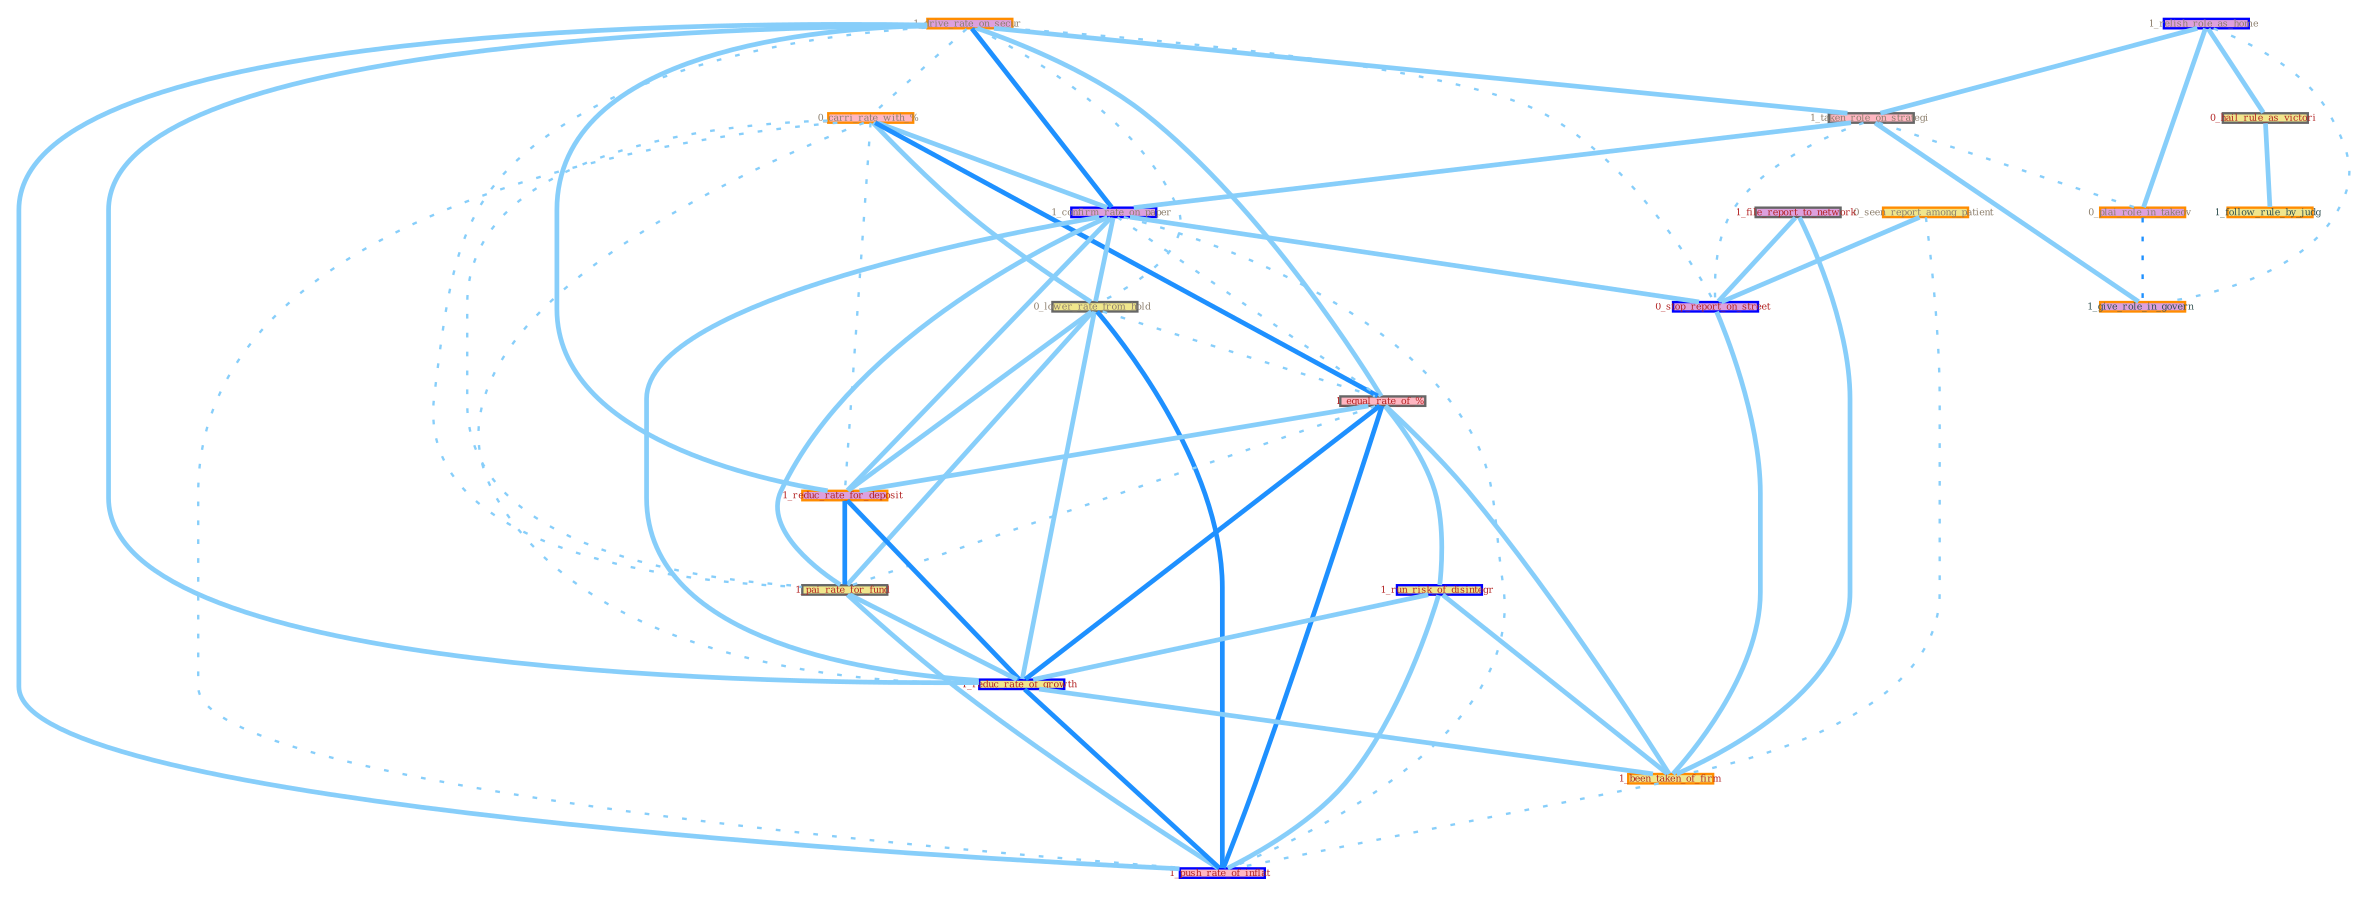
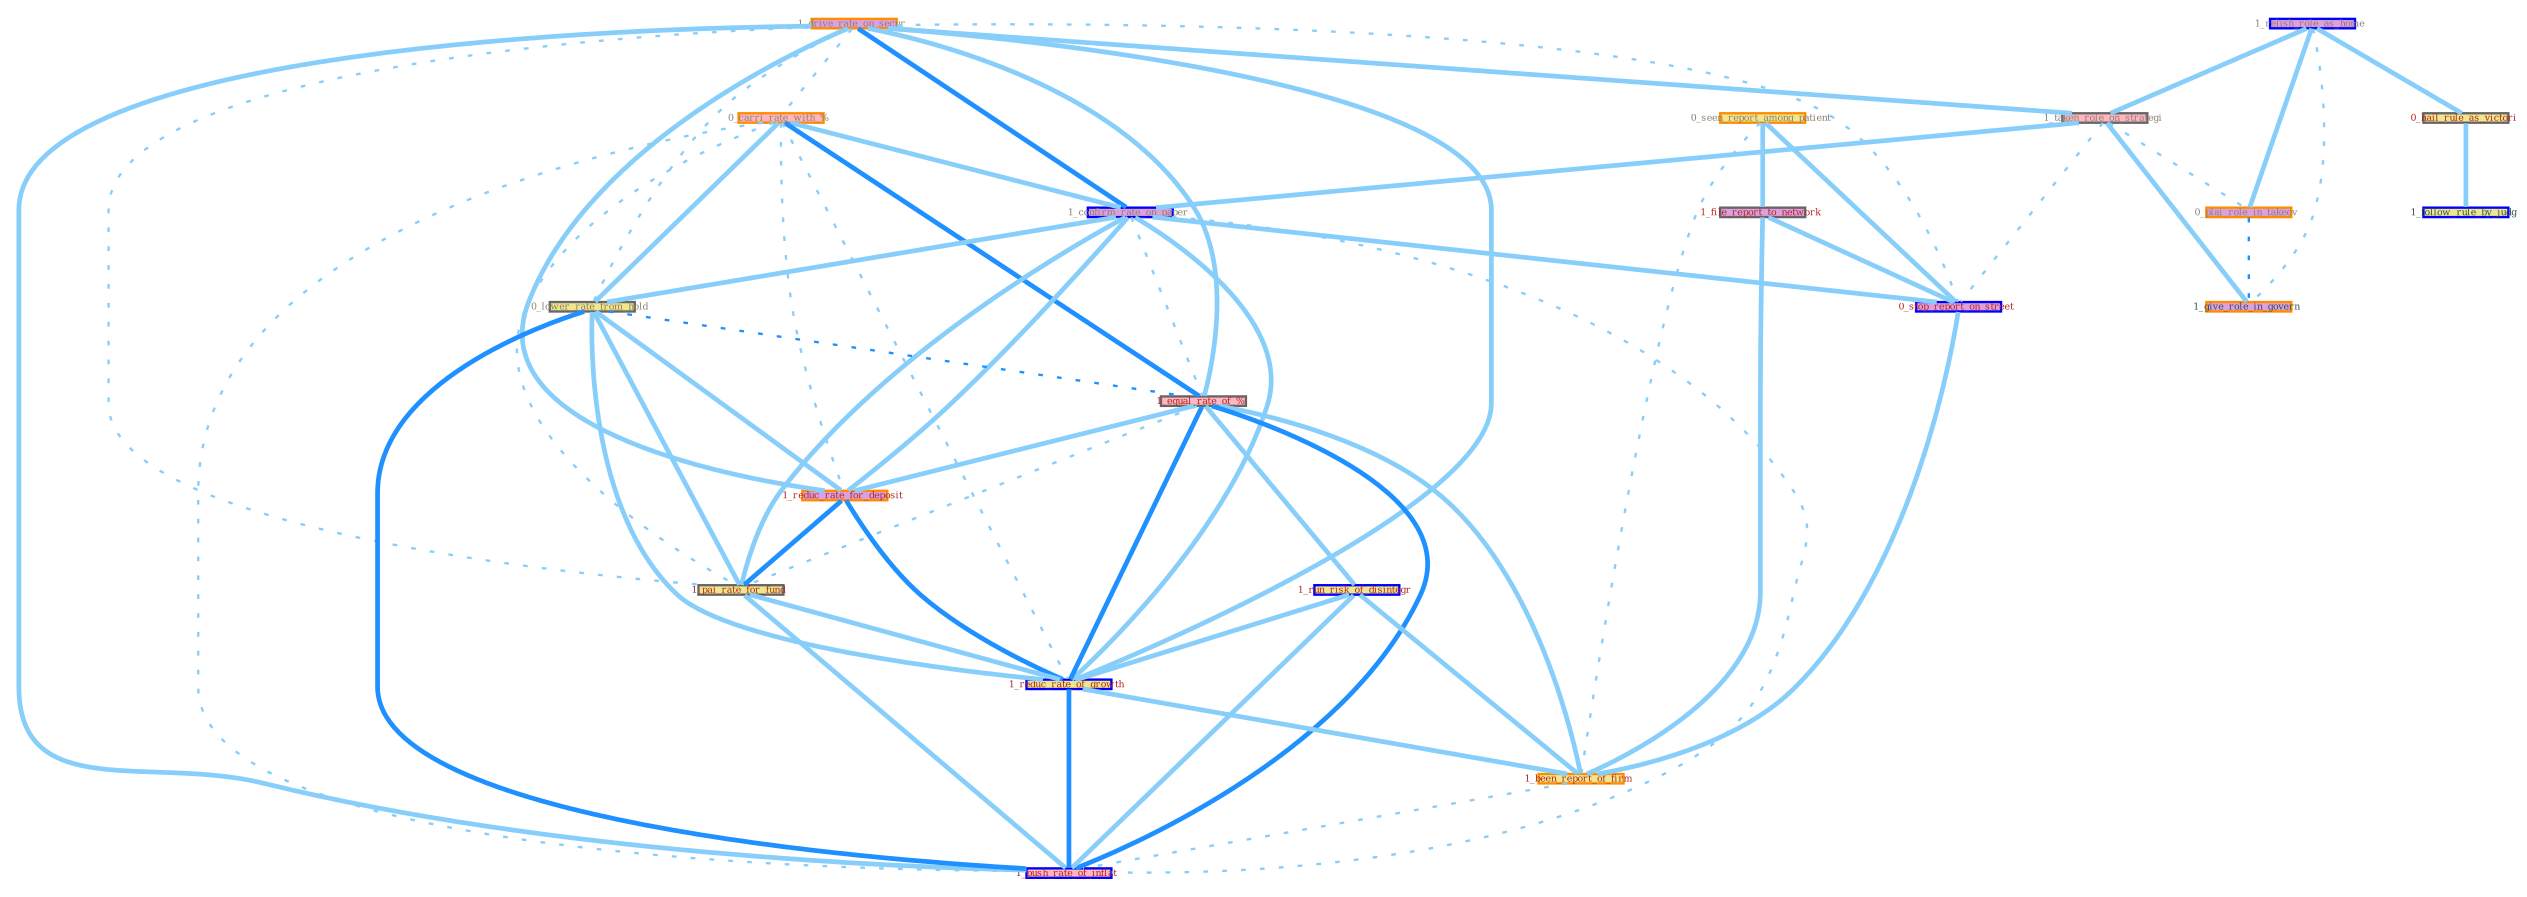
none -> (1763, 167)
(2270, 212) -> (2466, 212)
(1239, 354) -> (883, 352)
(1671, 779) -> (1581, 779)
